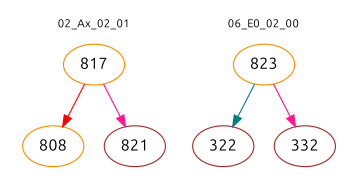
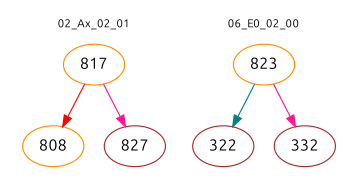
(135, 146) -> (135, 146)
